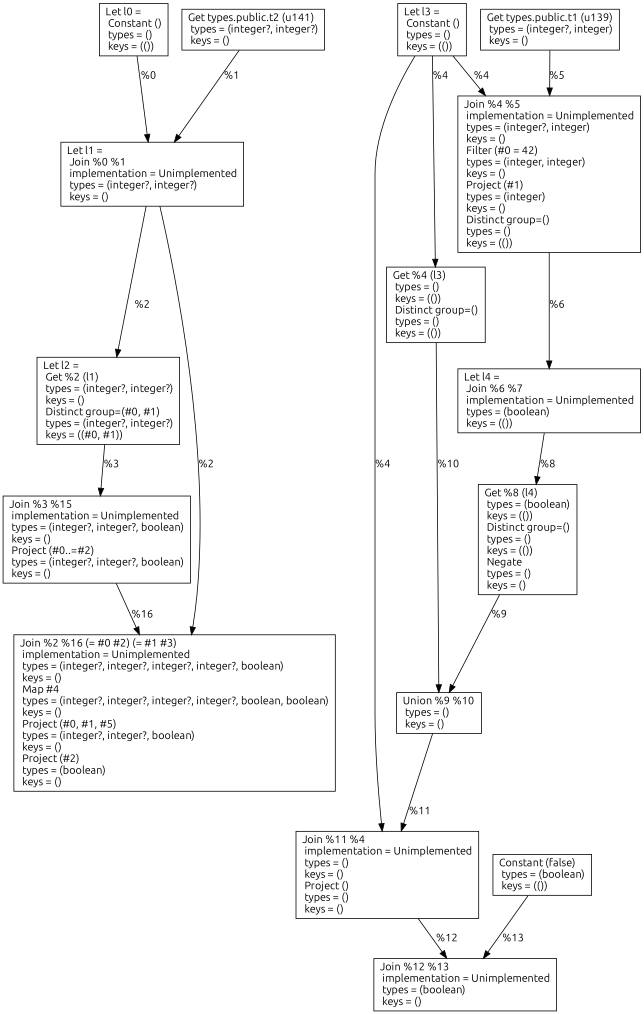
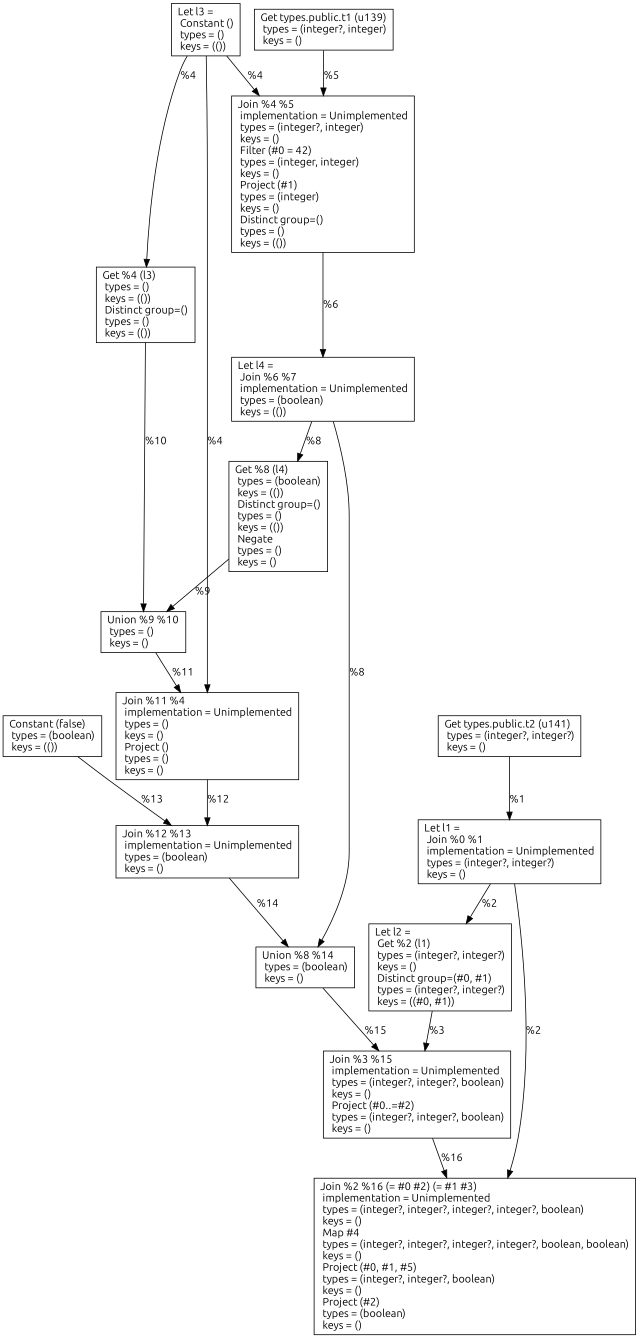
(134, 30) -> none
none -> (305, 967)
